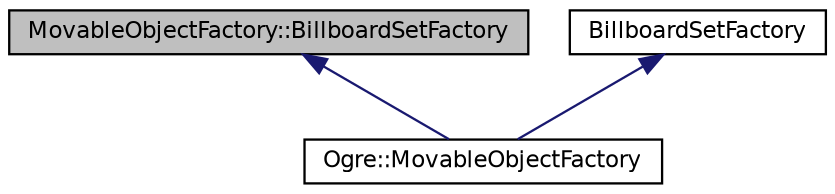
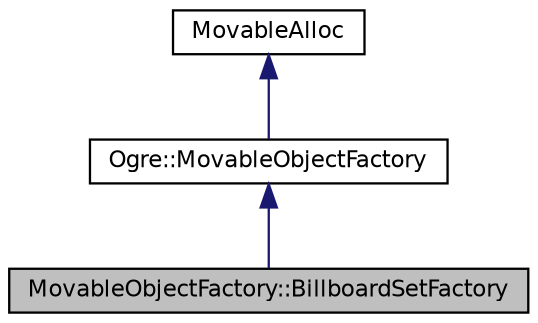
(698, 32) -> (269, 32)
(386, 103) -> (269, 238)
